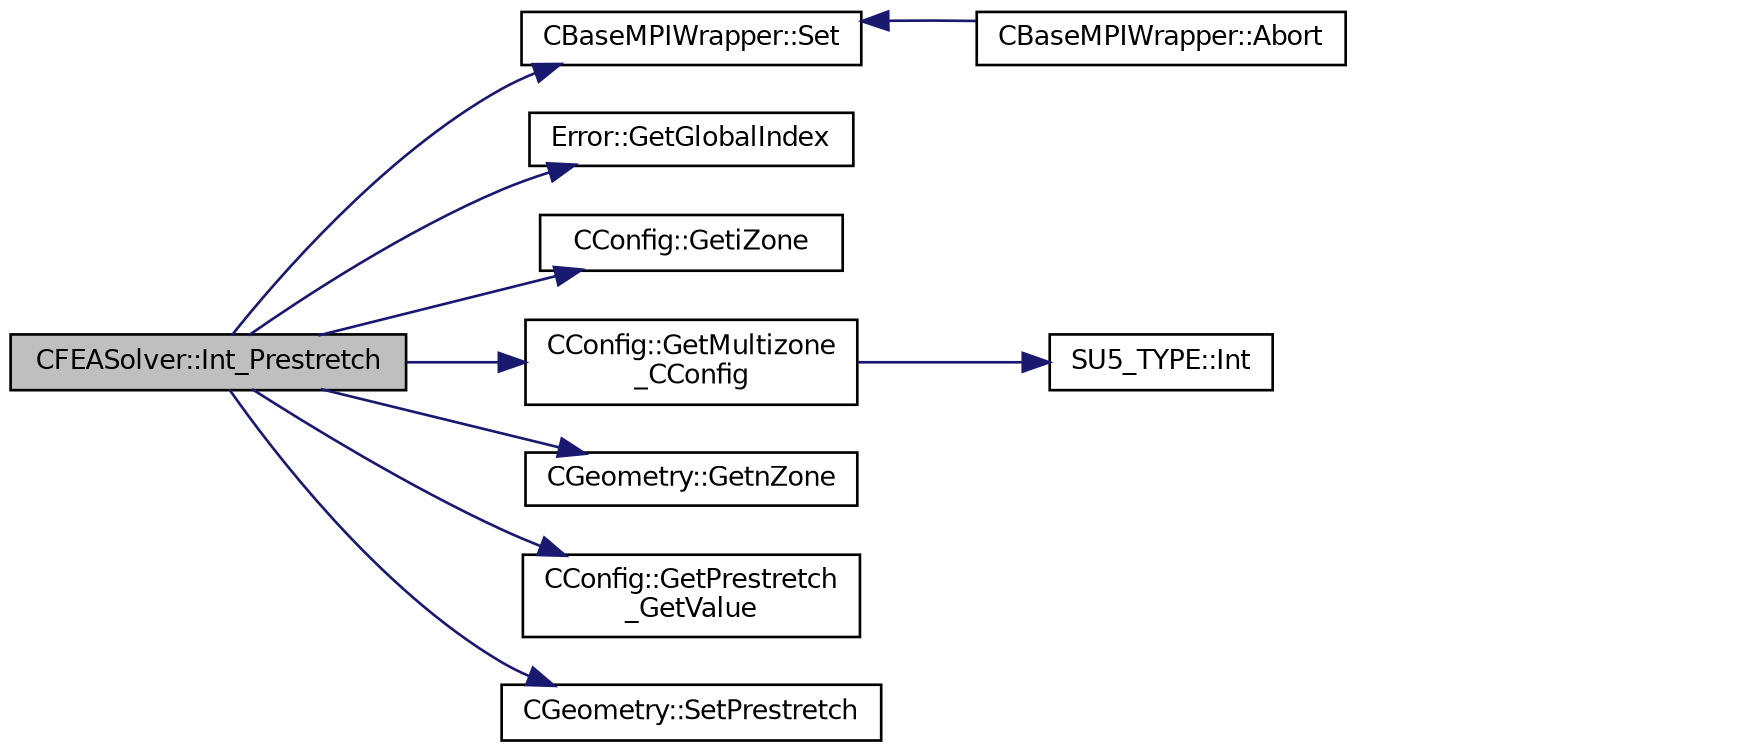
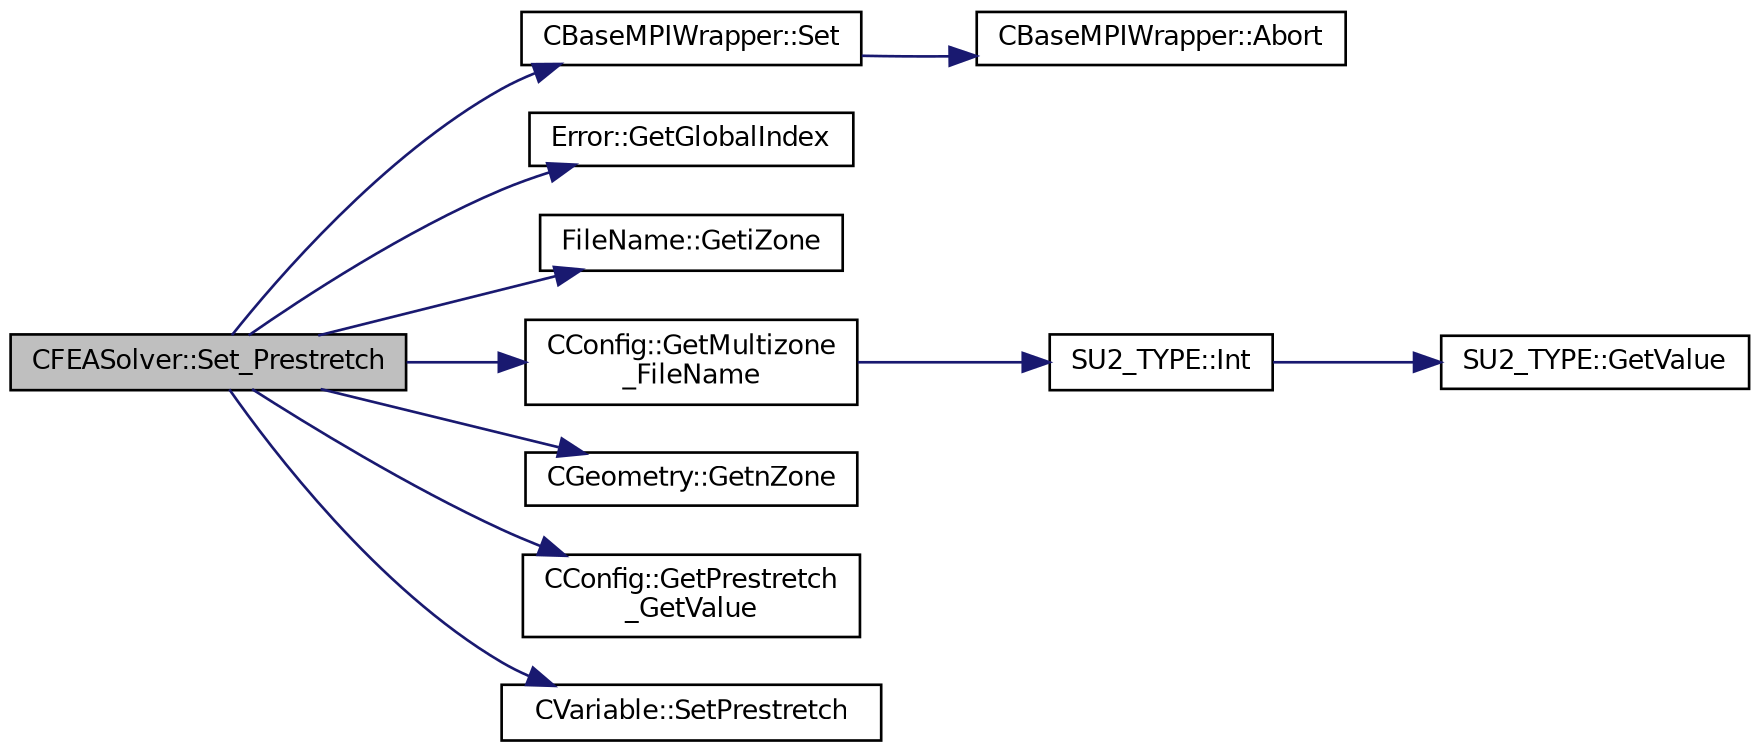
(933, 21) -> (906, 56)
(691, 243) -> (691, 243)
(208, 362) -> (208, 362)
(691, 362) -> (691, 362)
(1161, 362) -> (1161, 362)
none -> (1595, 362)
(691, 713) -> (691, 713)
